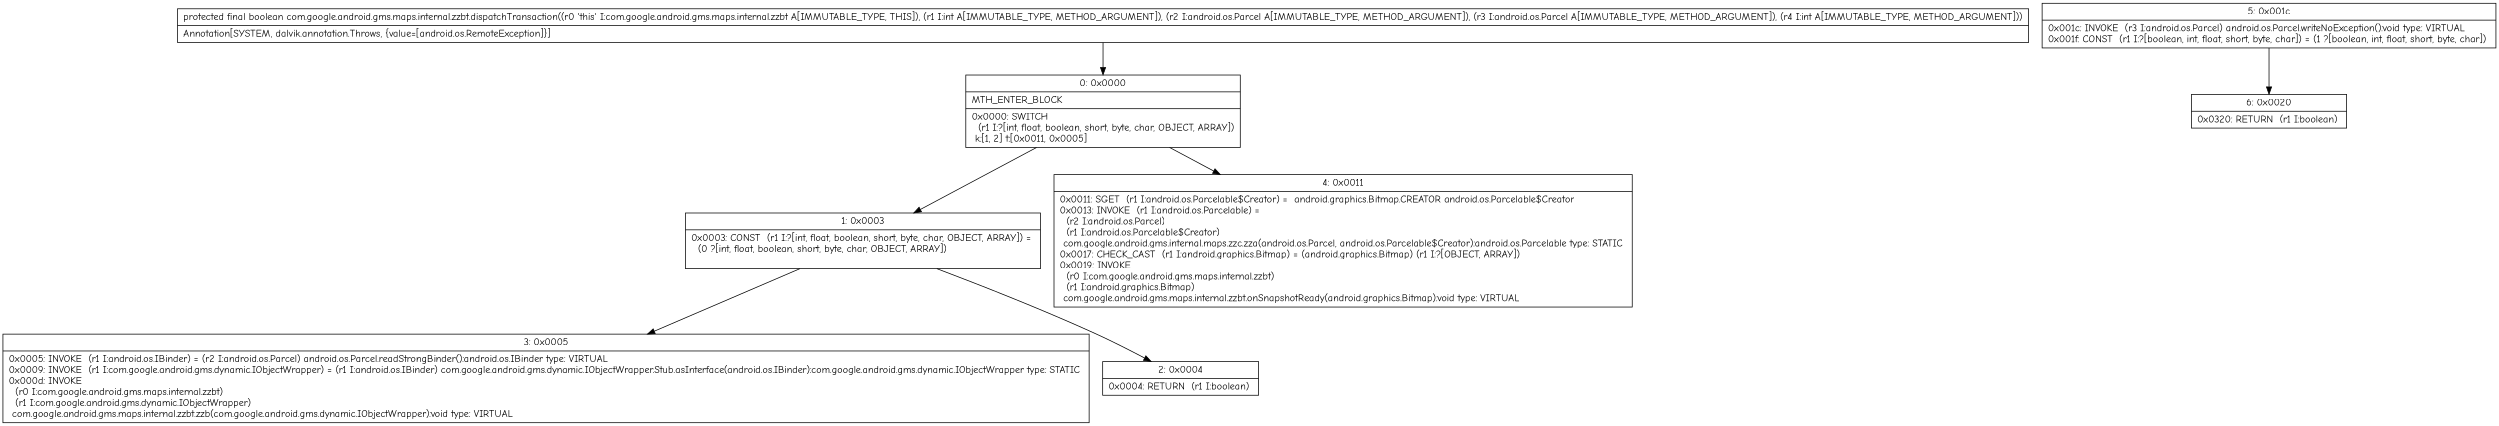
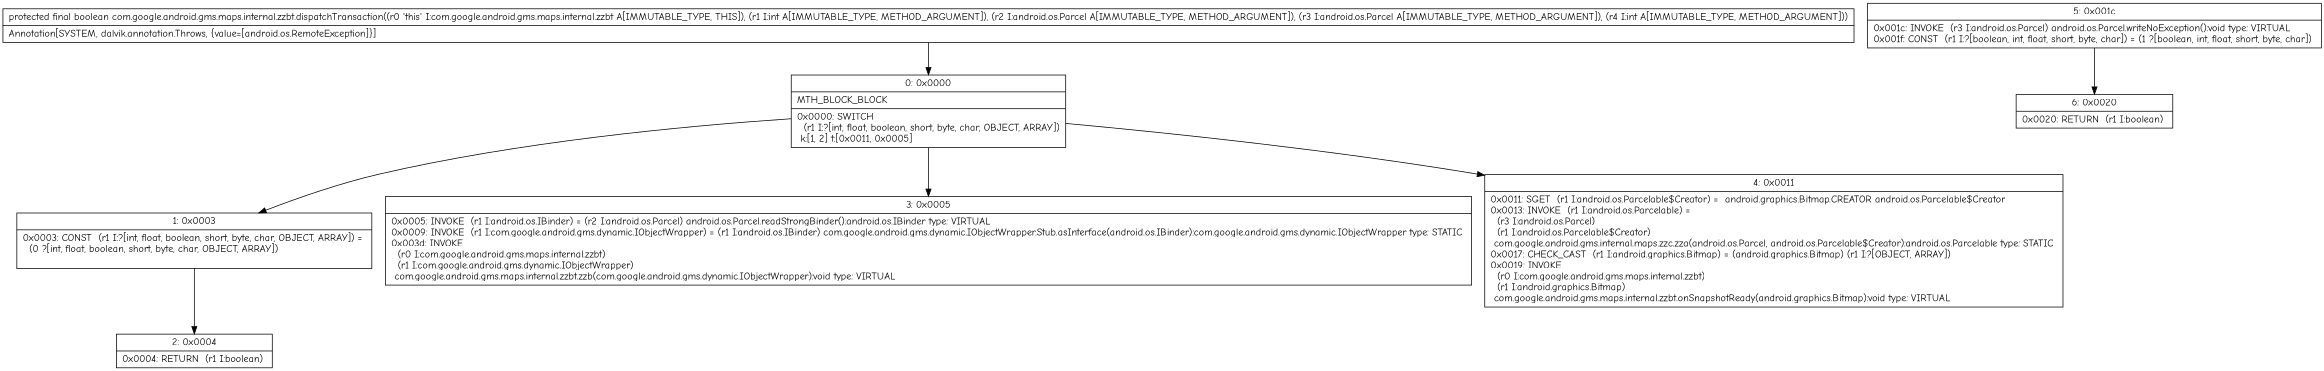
(1017, 100) -> (842, 100)
(2269, 119) -> (2094, 119)
(1113, 221) -> (1543, 221)
(727, 300) -> (928, 168)
(49, 381) -> (431, 243)
